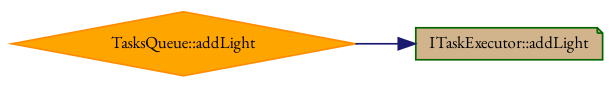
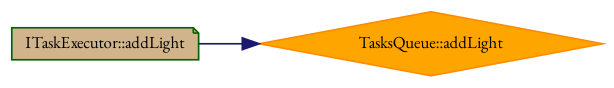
(377, 44) -> (221, 44)
